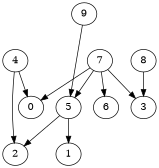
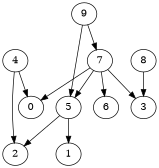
none -> (91, 34)
